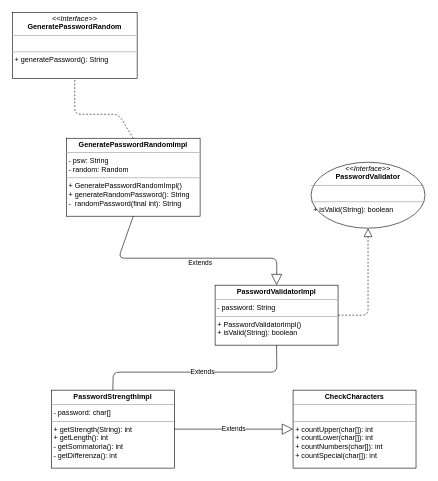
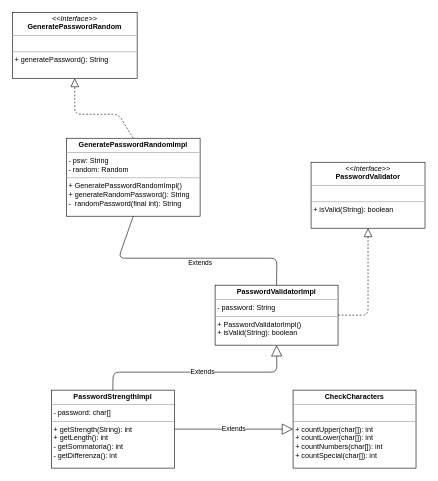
(75, 83) -> (75, 88)
(368, 195) -> (368, 195)
(277, 273) -> (277, 278)
(277, 352) -> (277, 357)
